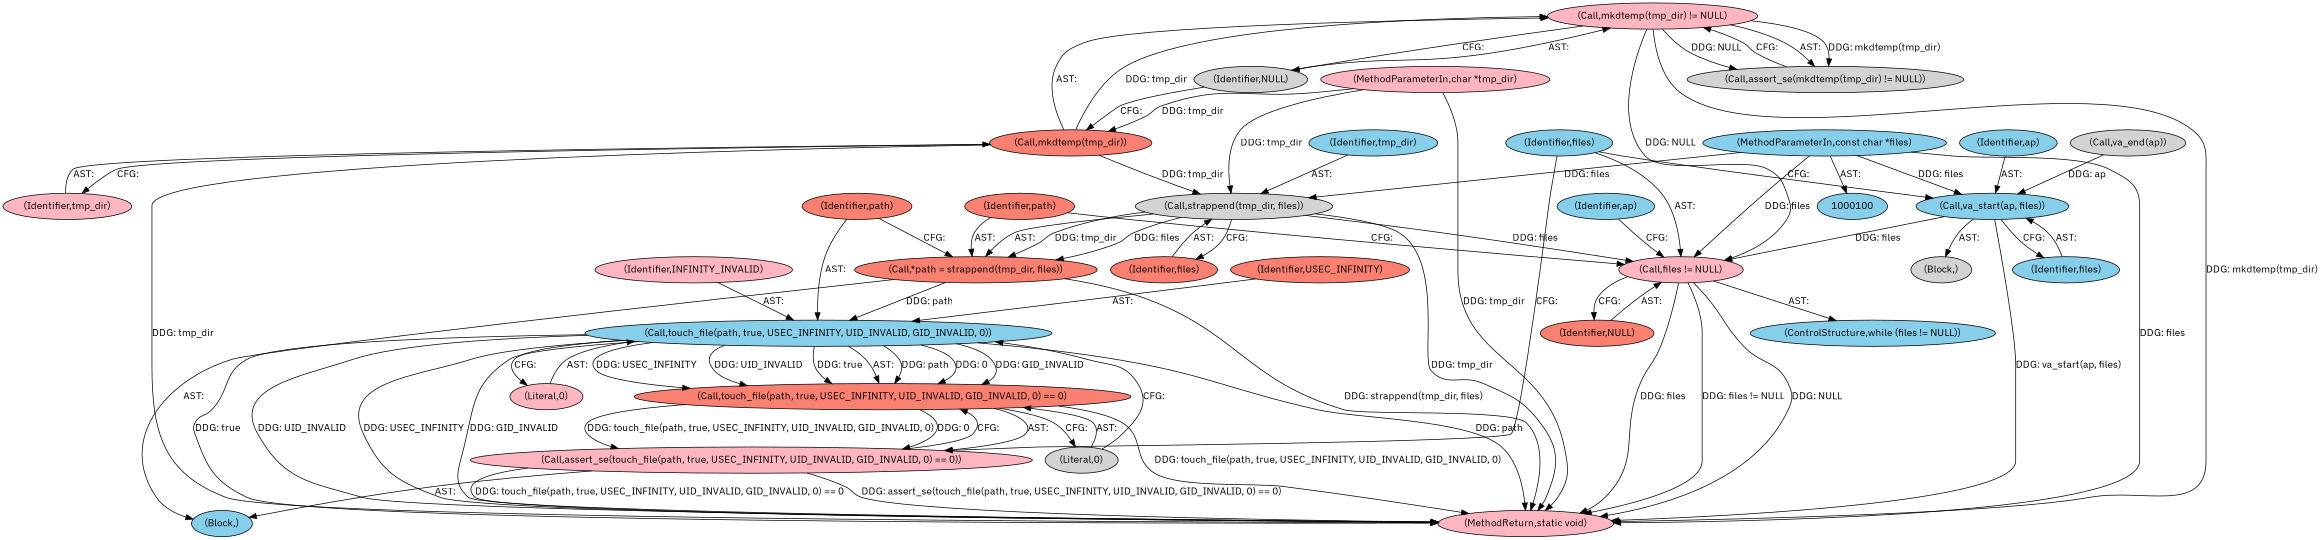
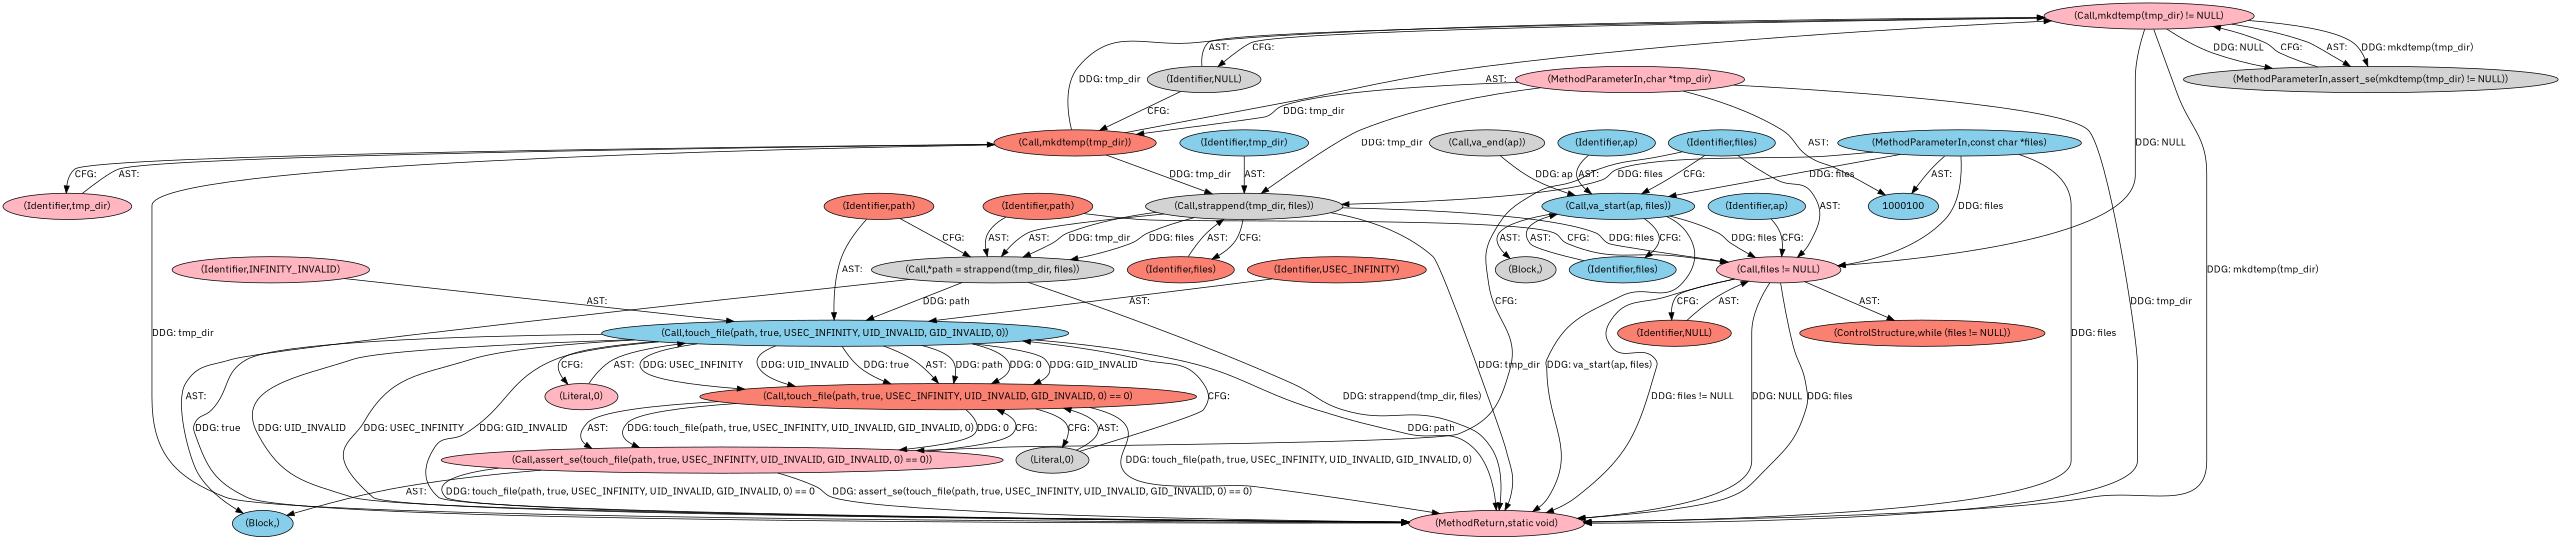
(1825, 79) -> (2371, 79)
none -> (1786, 133)
(976, 270) -> (993, 270)
(1873, 333) -> (1922, 333)
